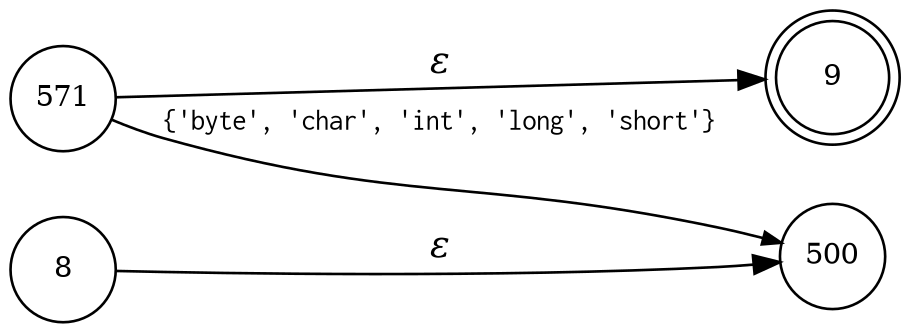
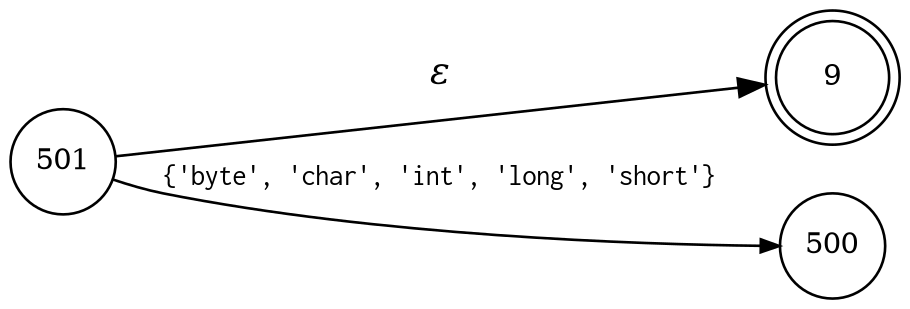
(63, 99) -> (63, 162)
(63, 270) -> none
